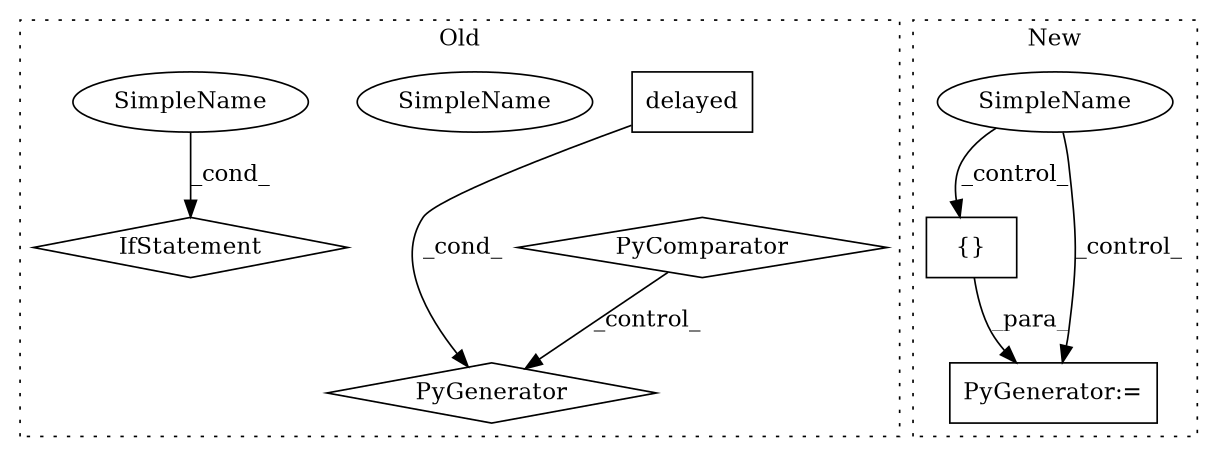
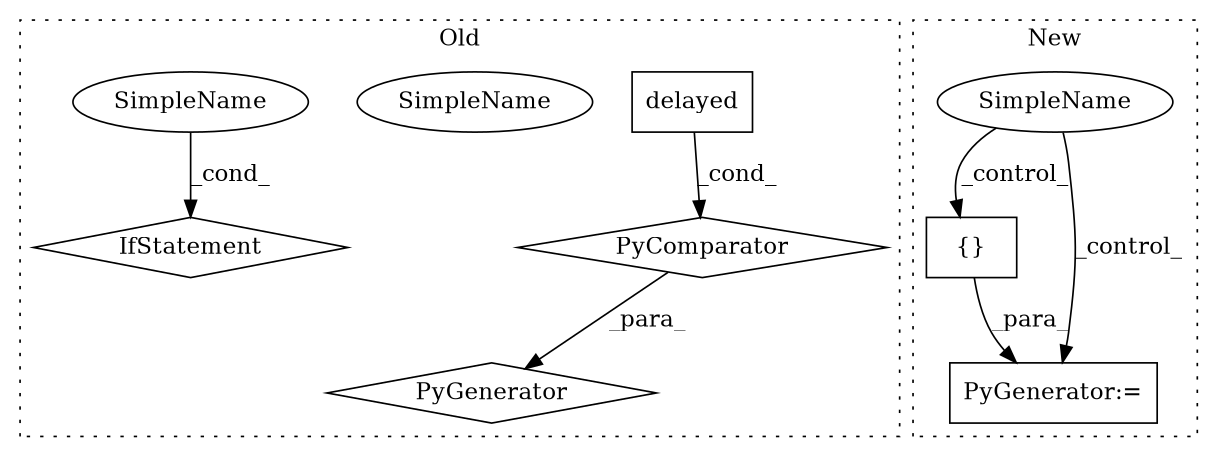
(456, 196) -> (697, 167)
(647, 320) -> (647, 320)
